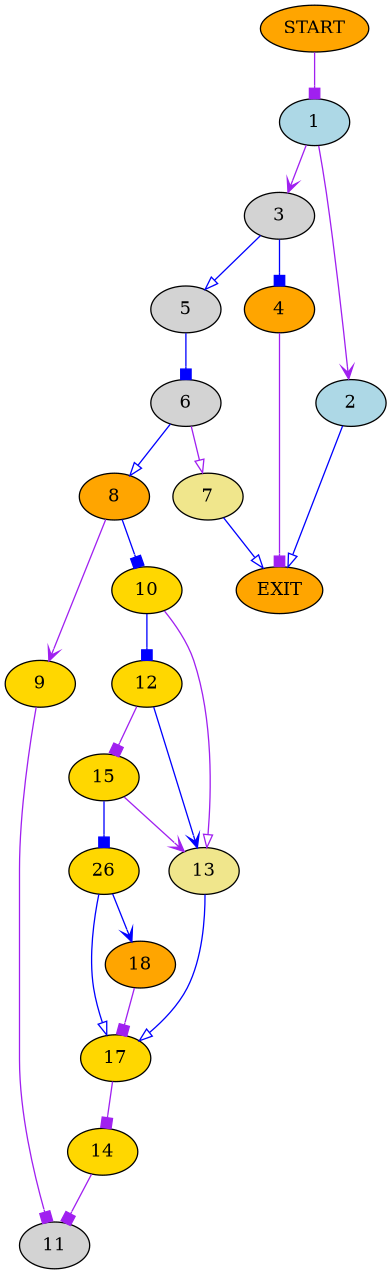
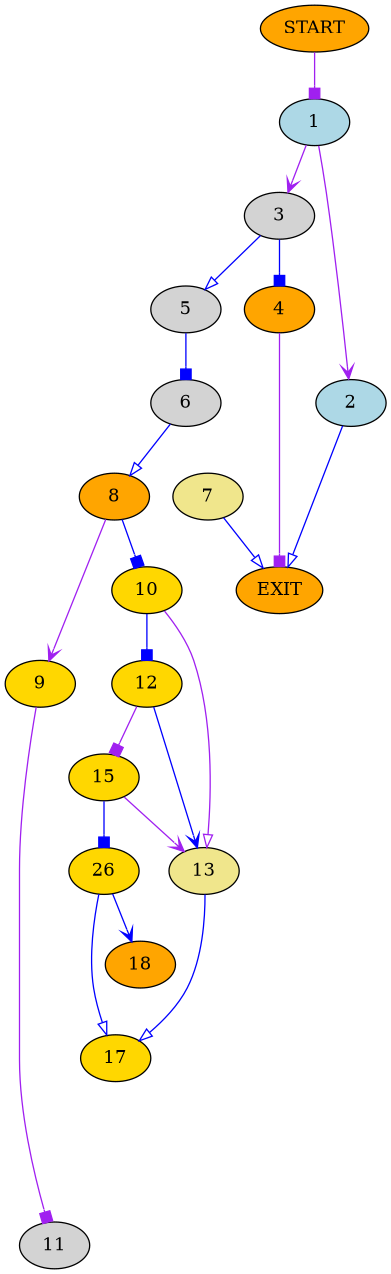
(195, 443) -> none
(130, 1005) -> none
(103, 1152) -> none
